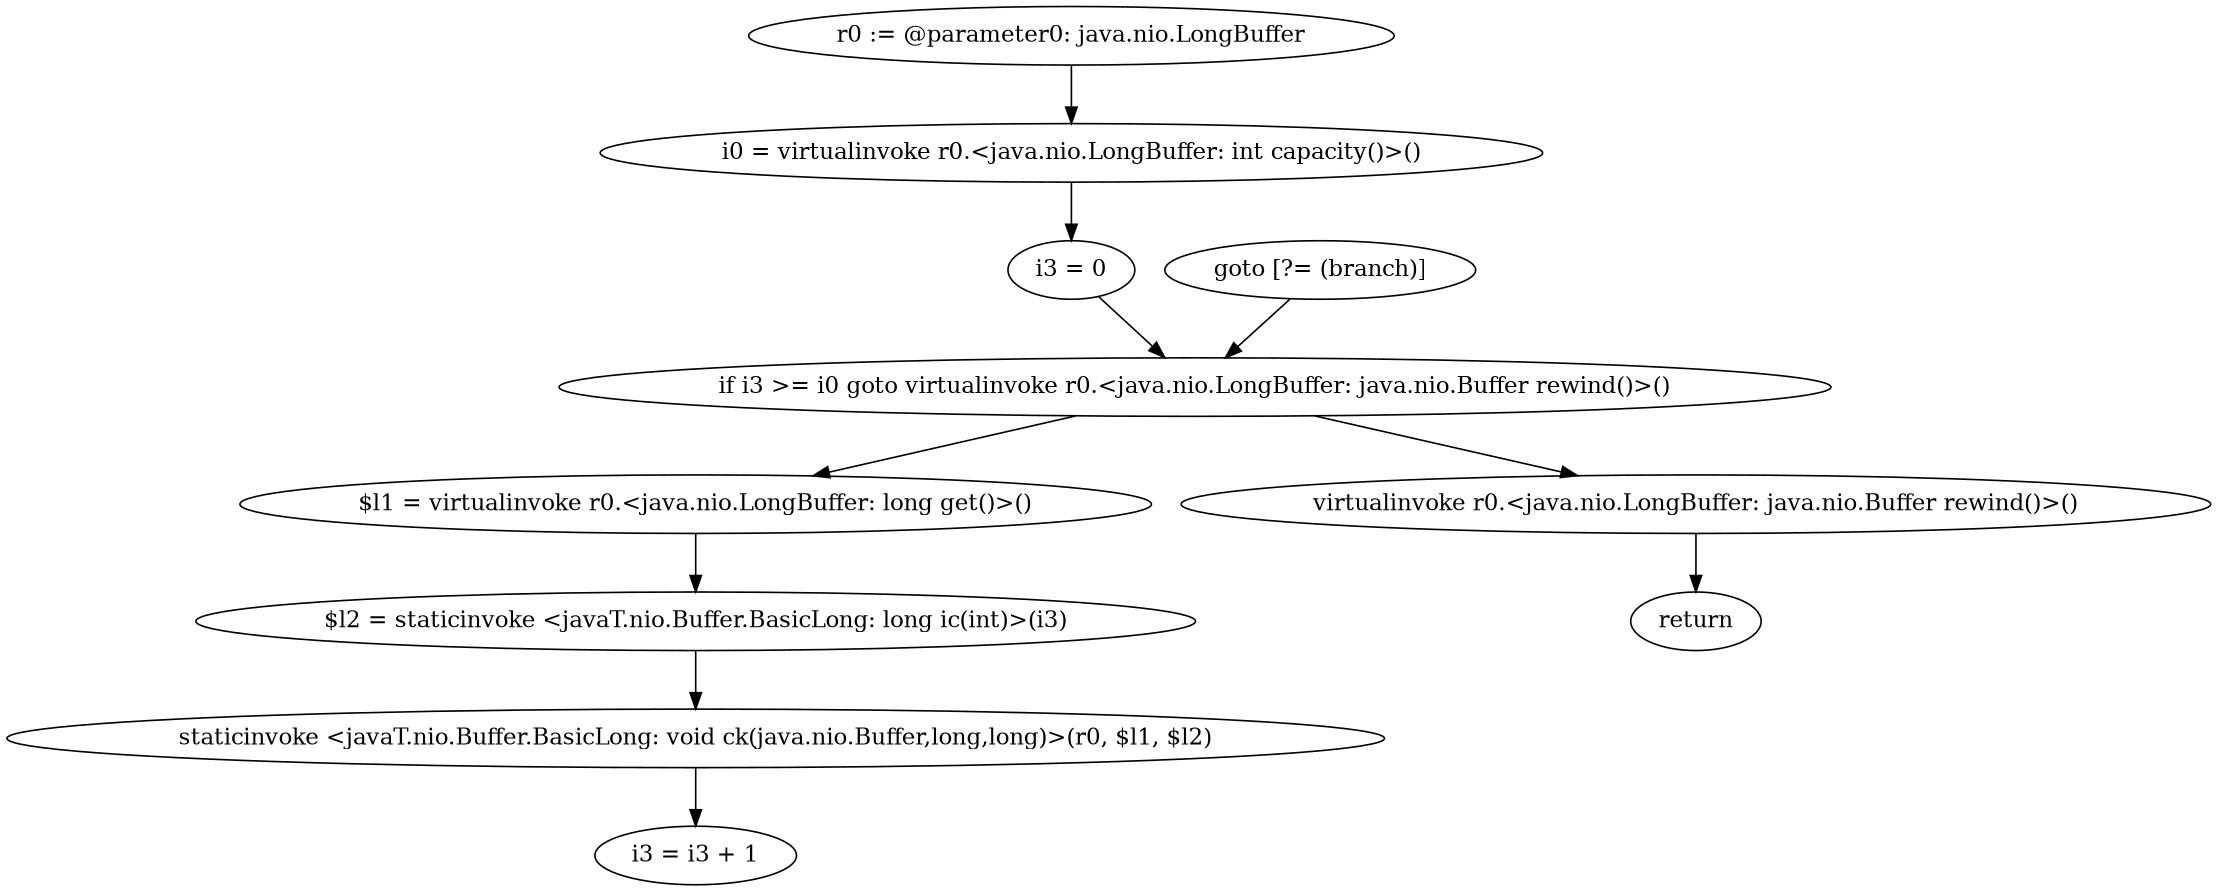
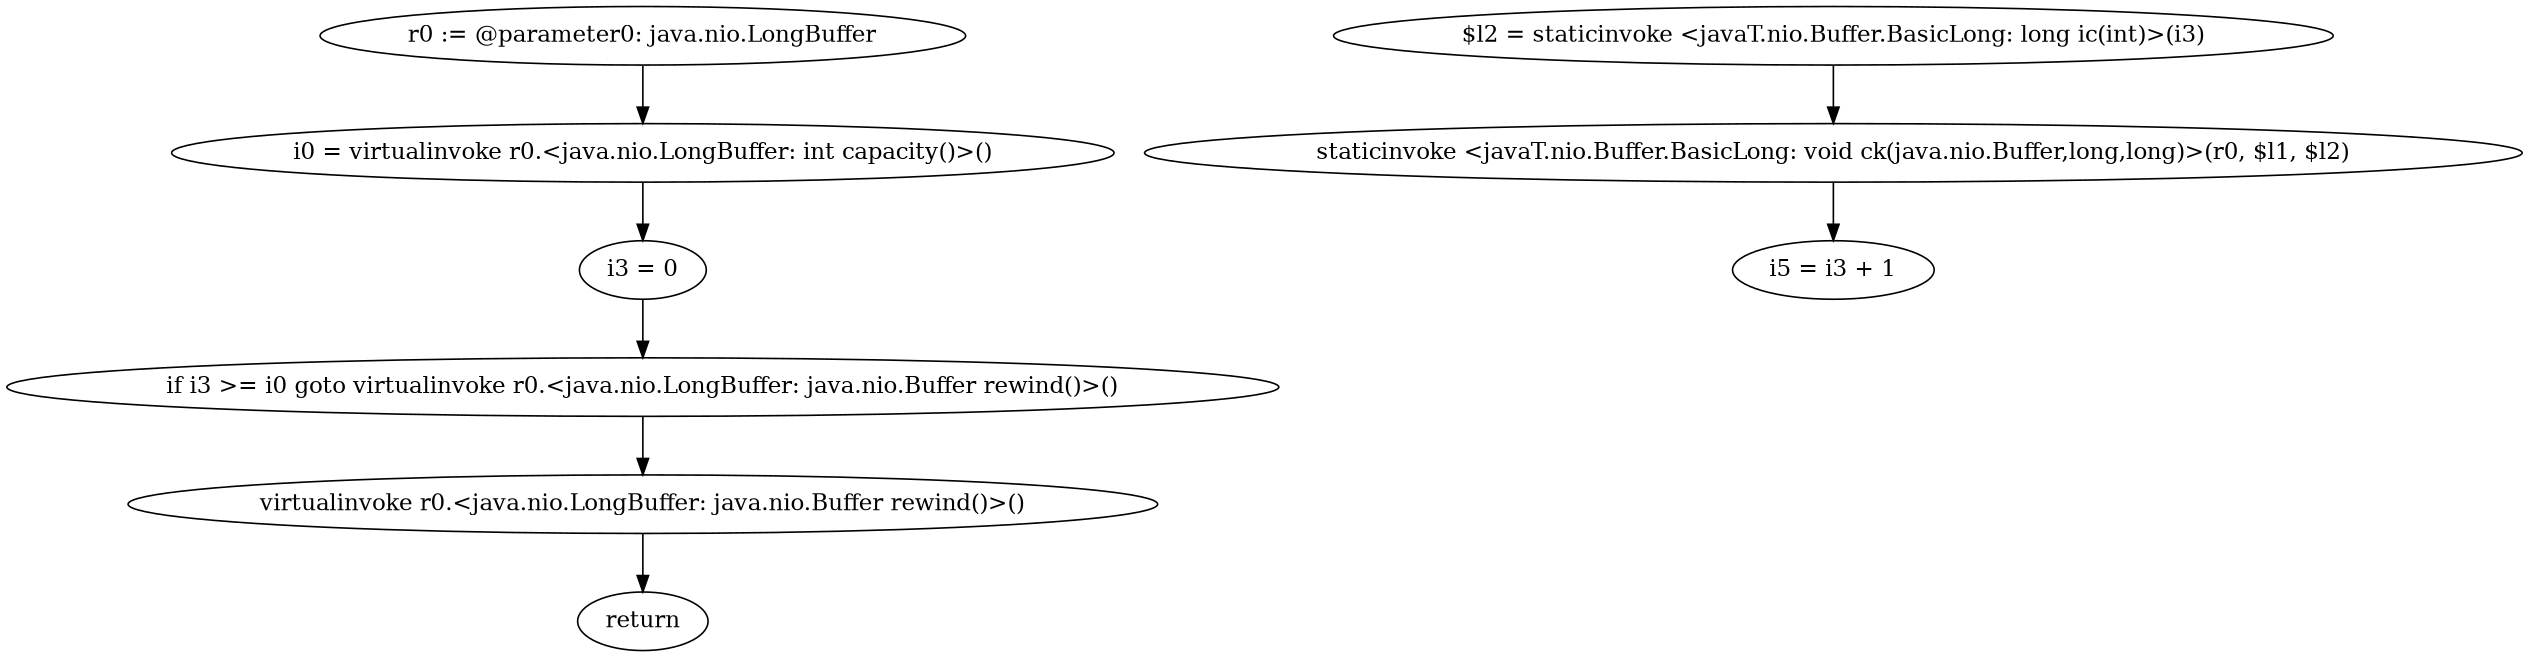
(1320, 270) -> none
(696, 504) -> none
(696, 855) -> (1833, 270)
